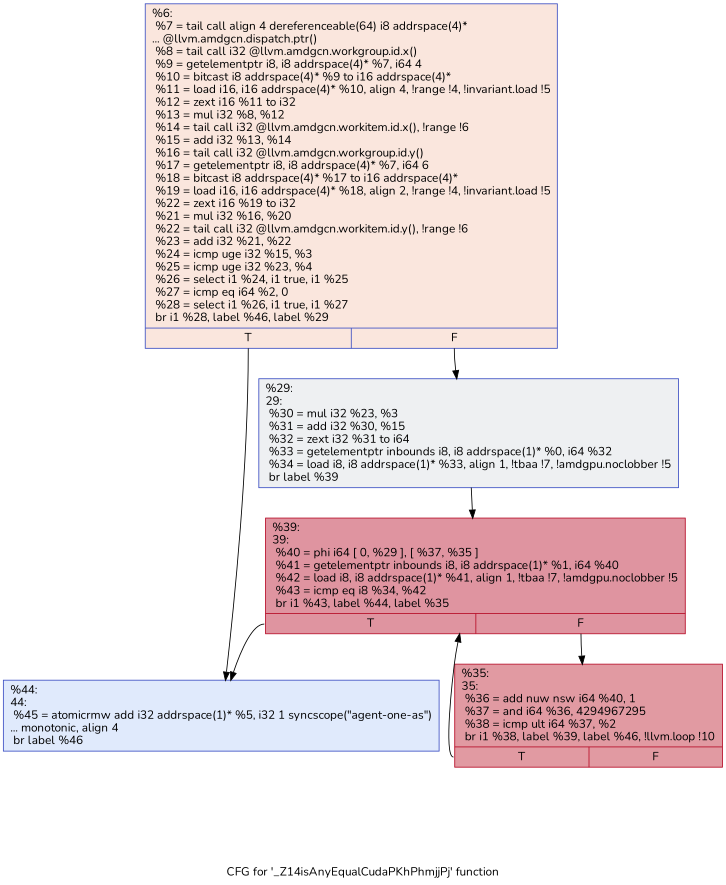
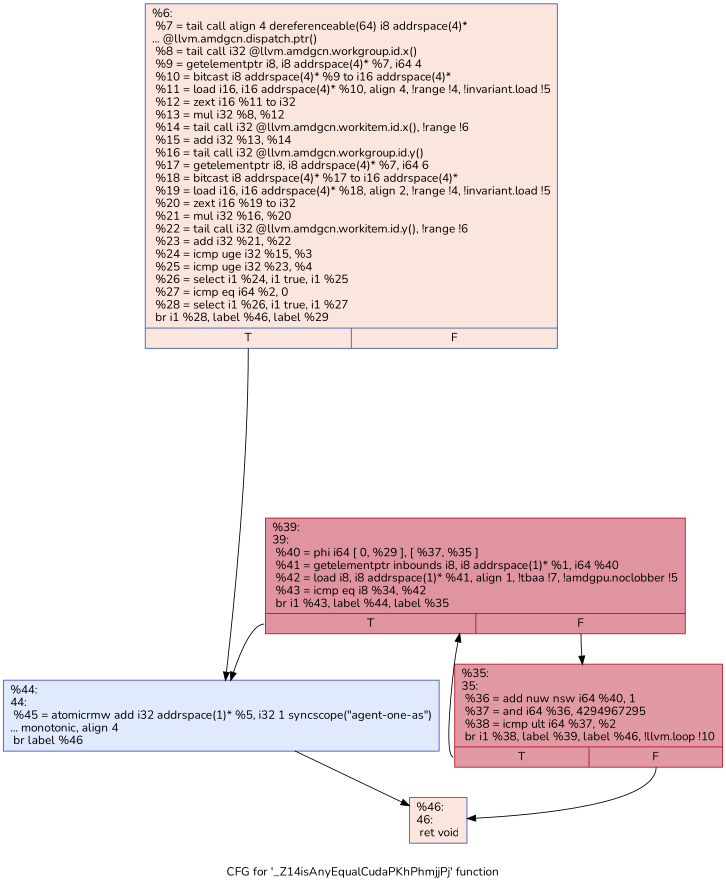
(224, 204) -> (224, 204)
(469, 433) -> none
none -> (438, 820)
